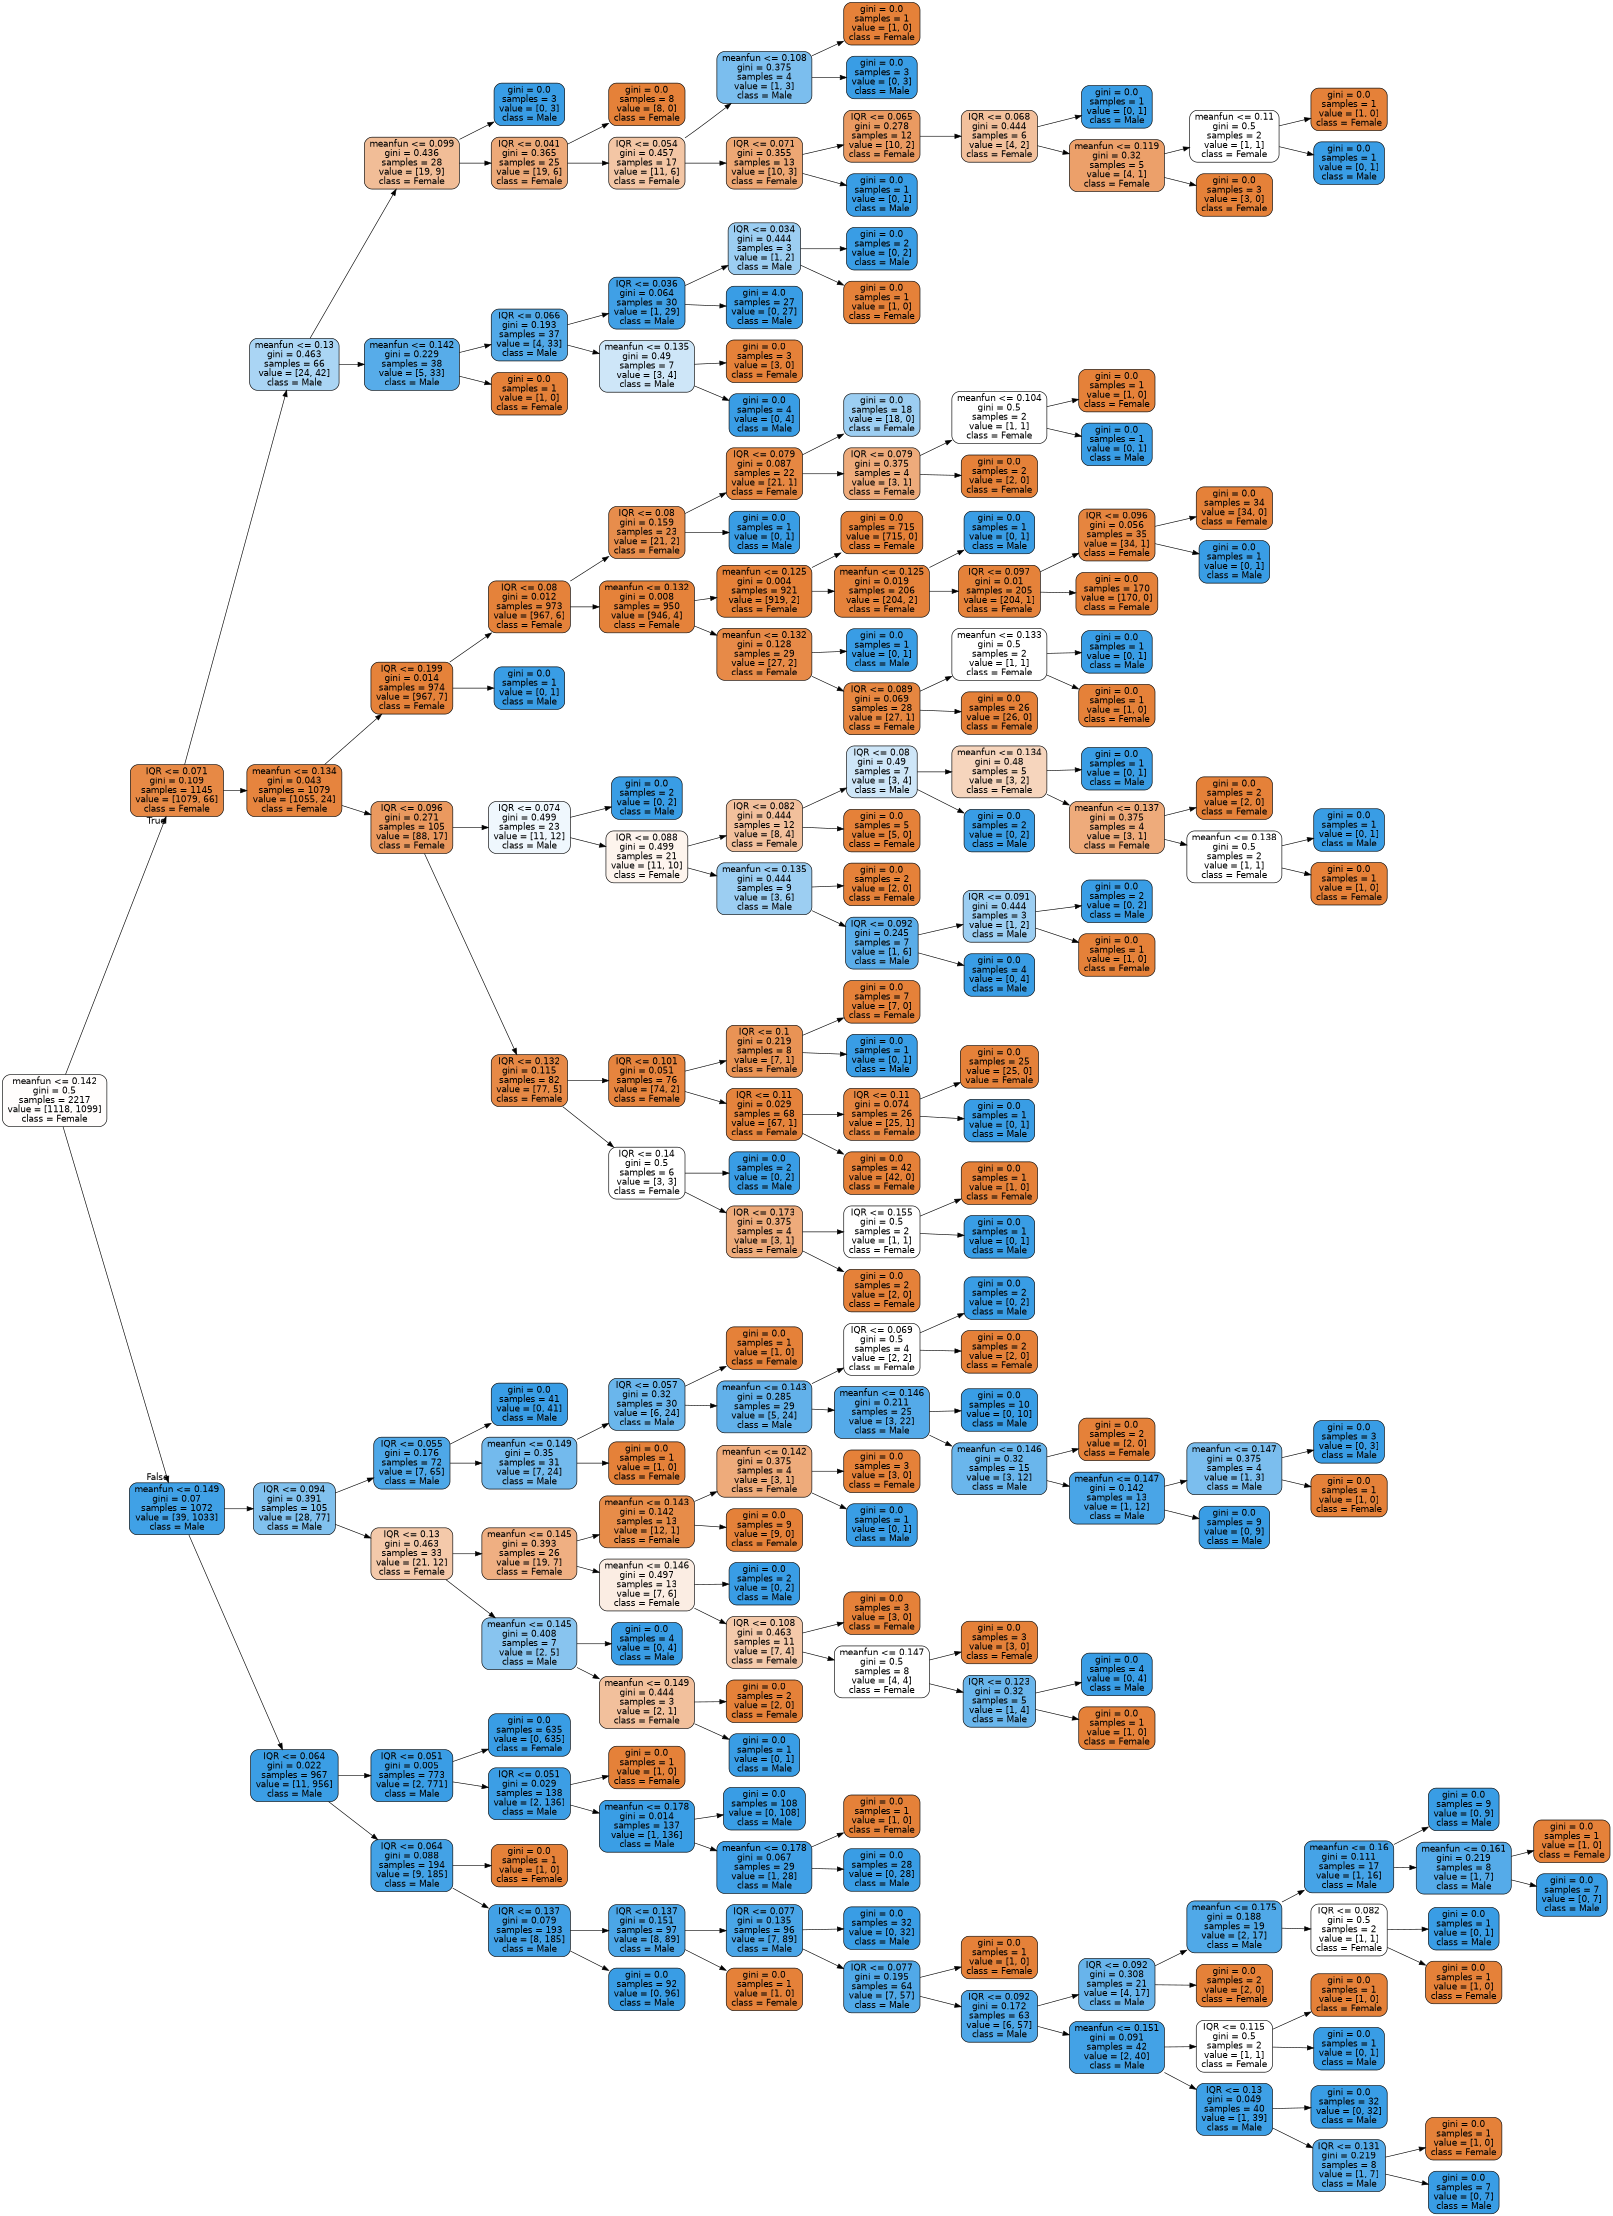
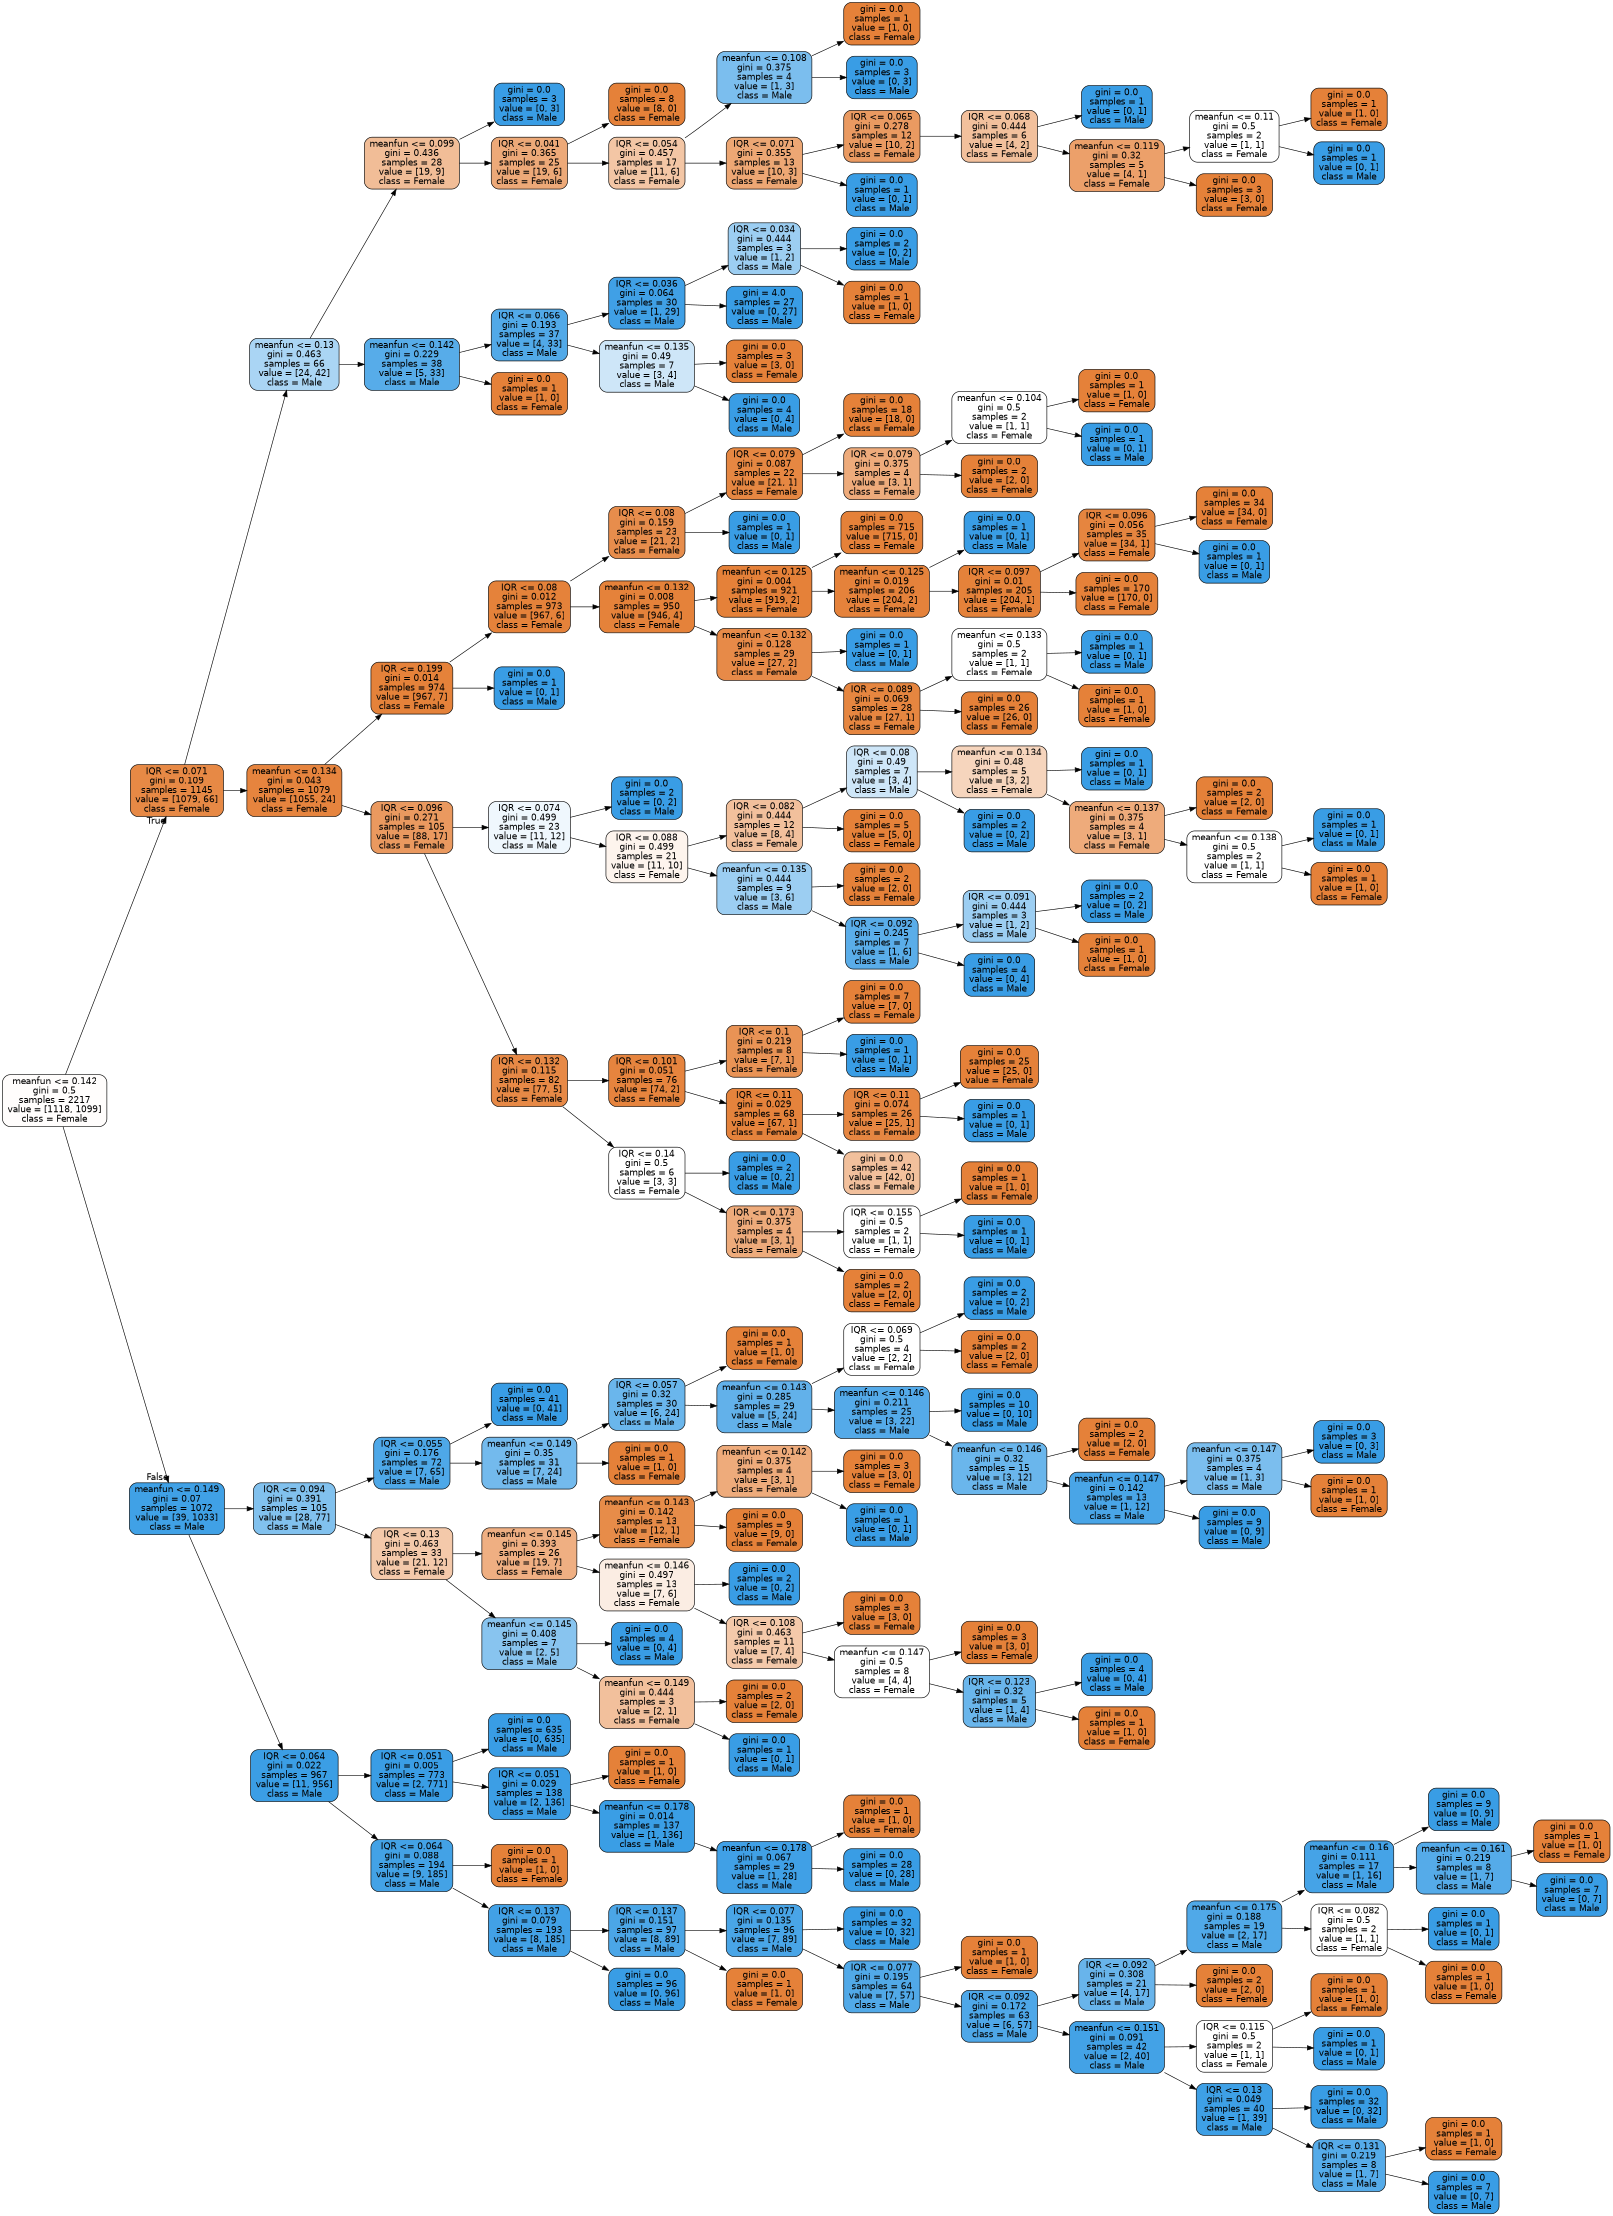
(882, 415) -> (882, 415)
(882, 1173) -> (882, 1173)
(529, 1735) -> (529, 1735)
(764, 1809) -> none
(647, 1989) -> (647, 1989)
